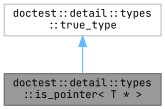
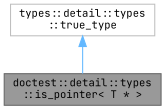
(83, 20) -> (83, 20)
